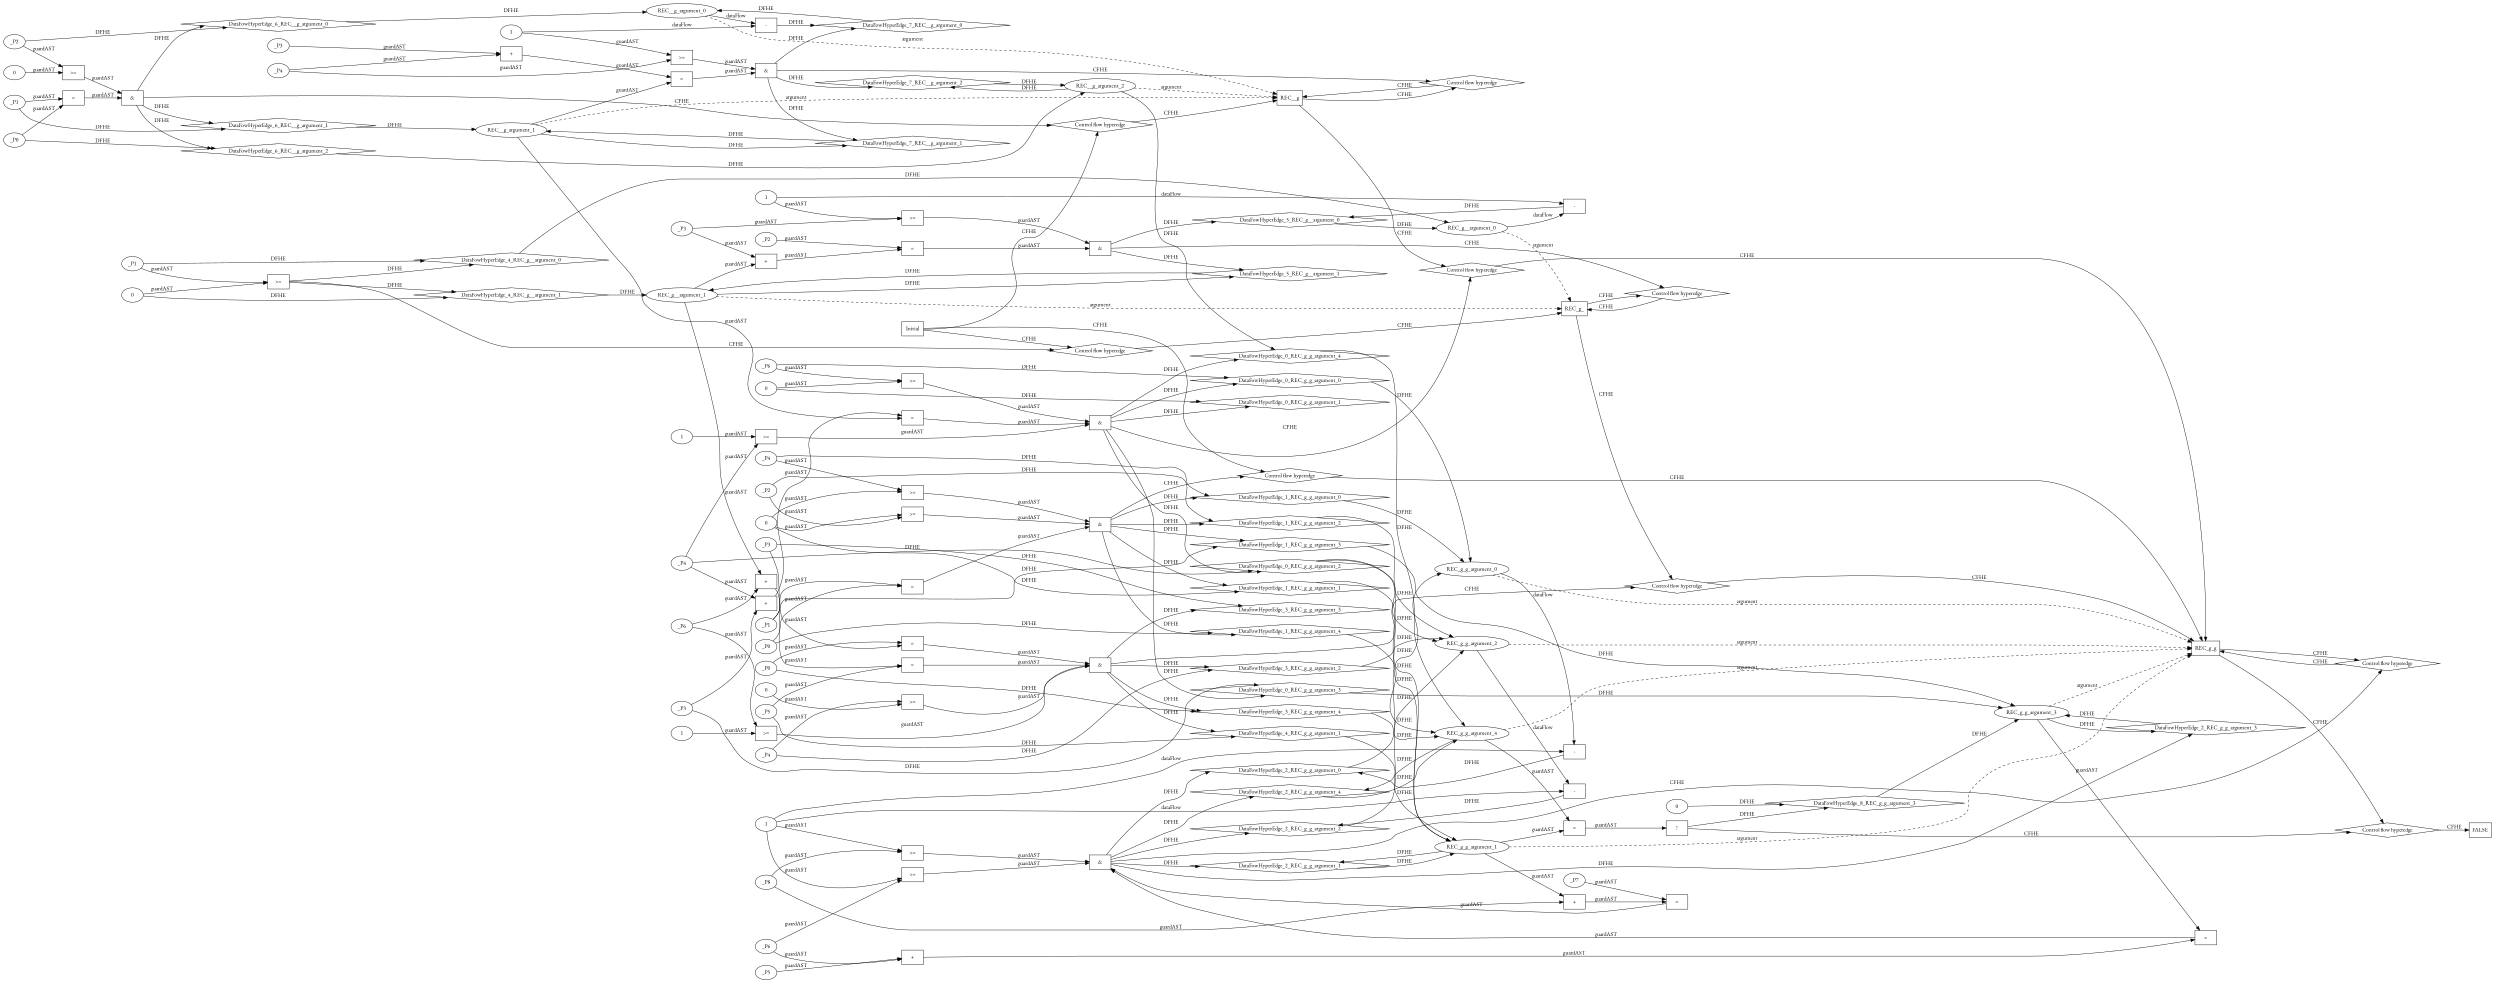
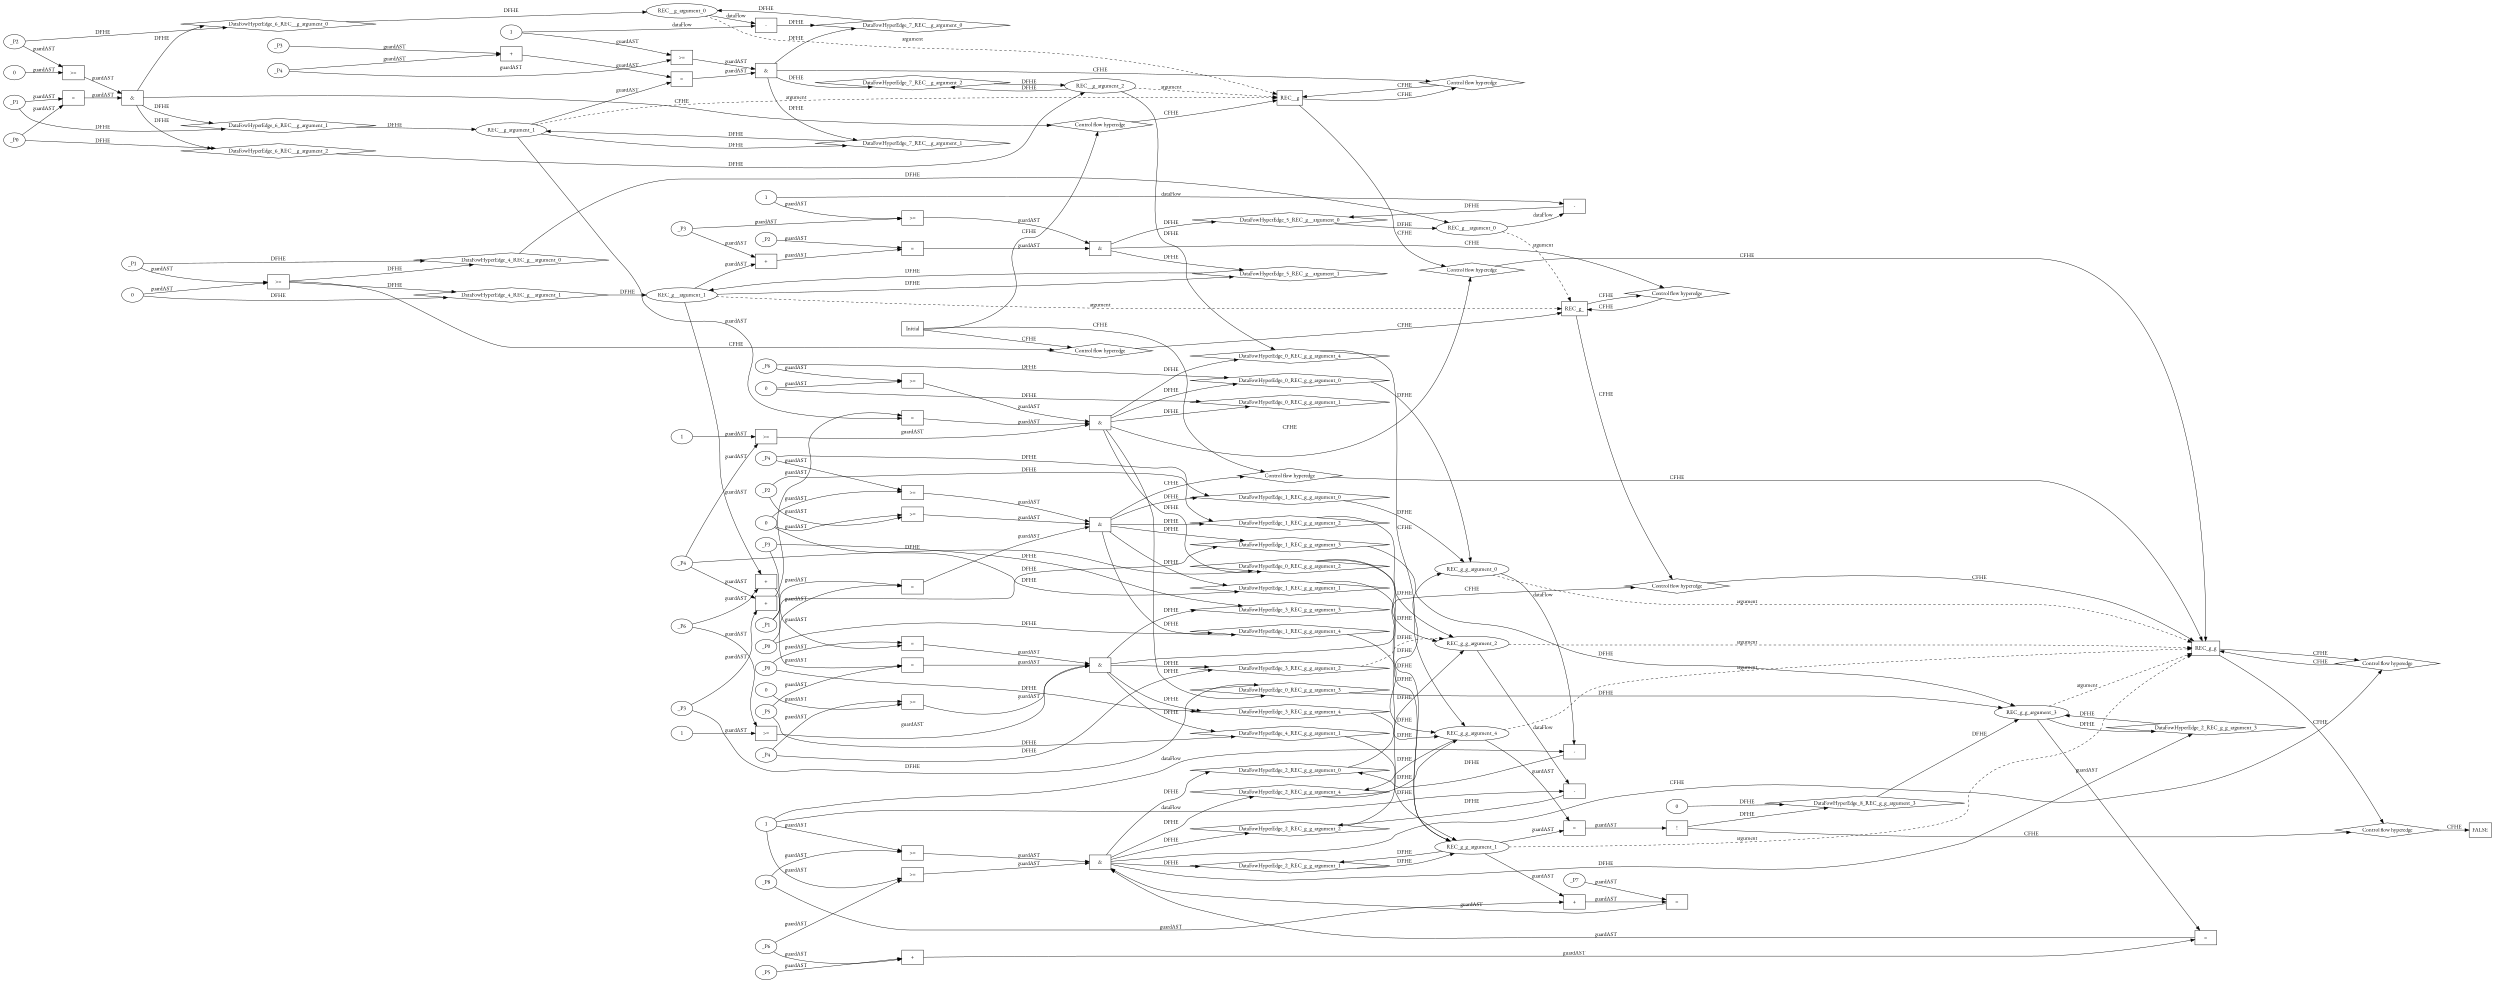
(1405, 528) -> (1405, 528)
(1397, 646) -> (1397, 646)
